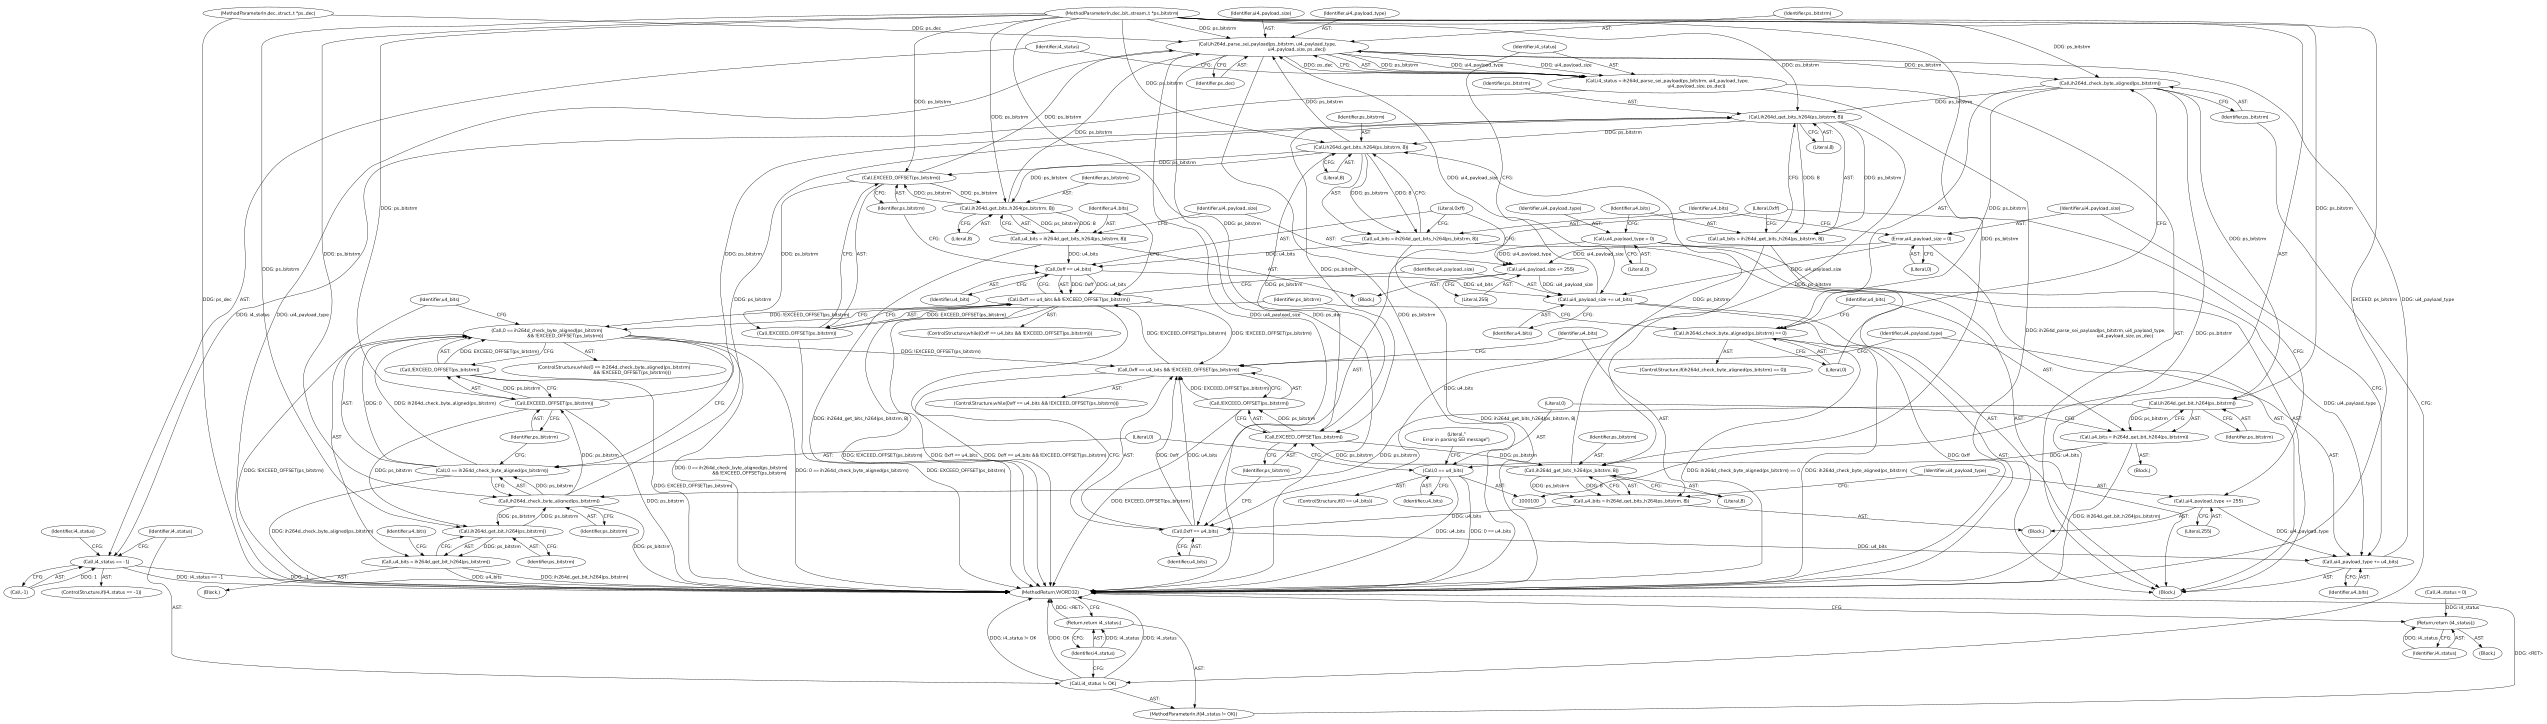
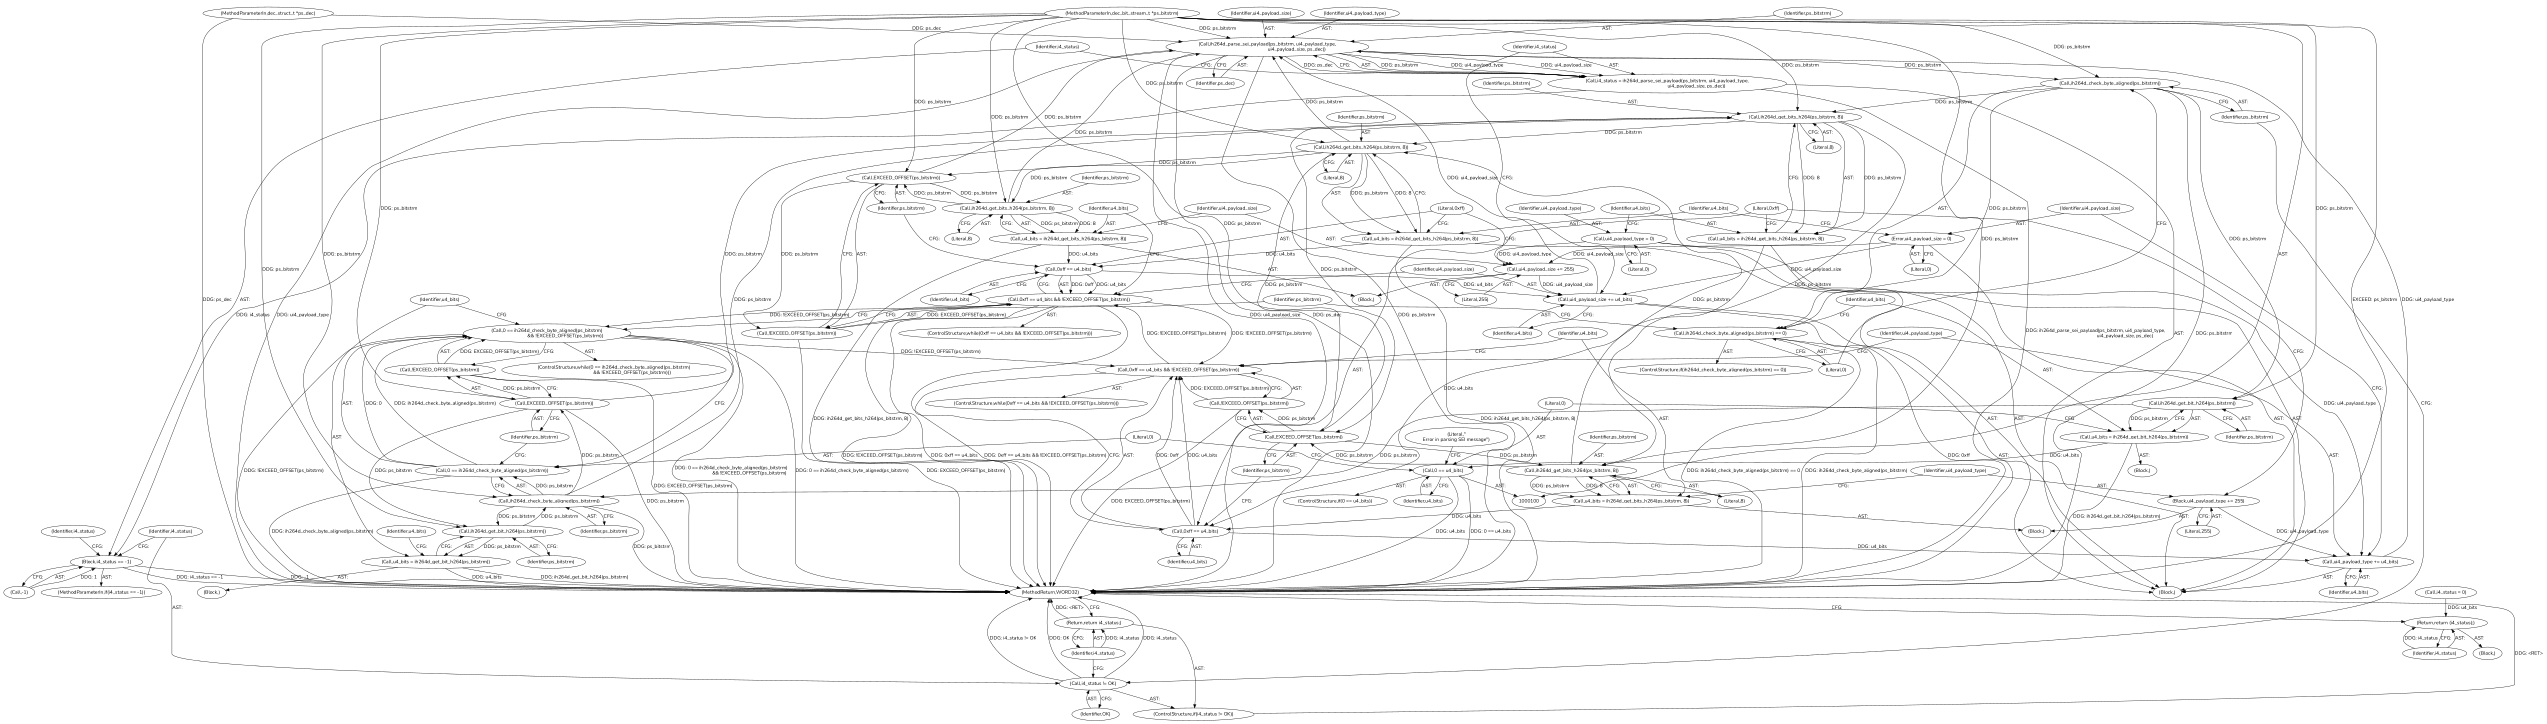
(2209, 501) -> (2209, 501)
(106, 562) -> (106, 562)
(102, 592) -> (102, 592)
(2463, 608) -> (2463, 608)
none -> (1096, 714)
(1194, 714) -> (1194, 714)
